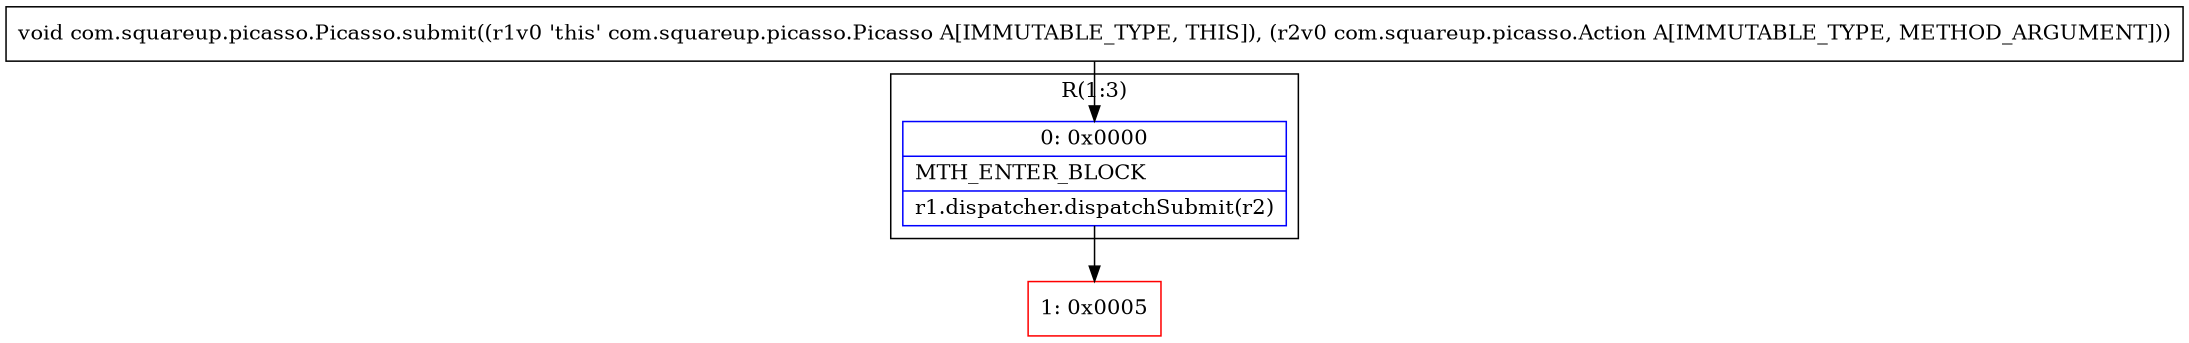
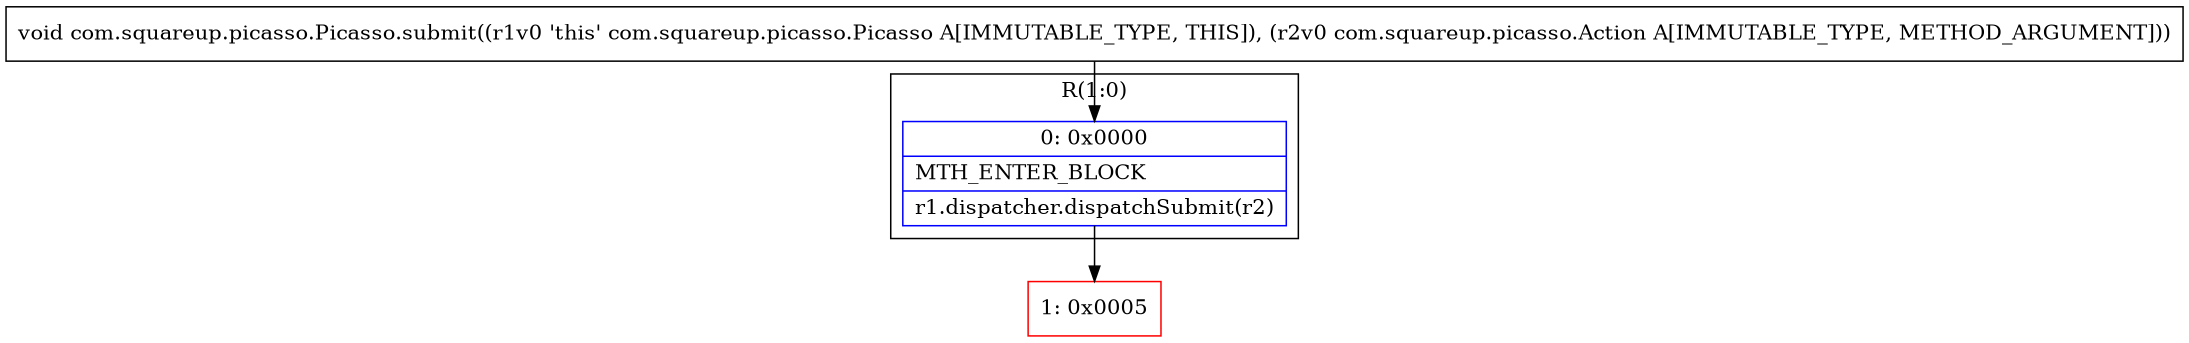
(1095, 91) -> (1095, 91)
